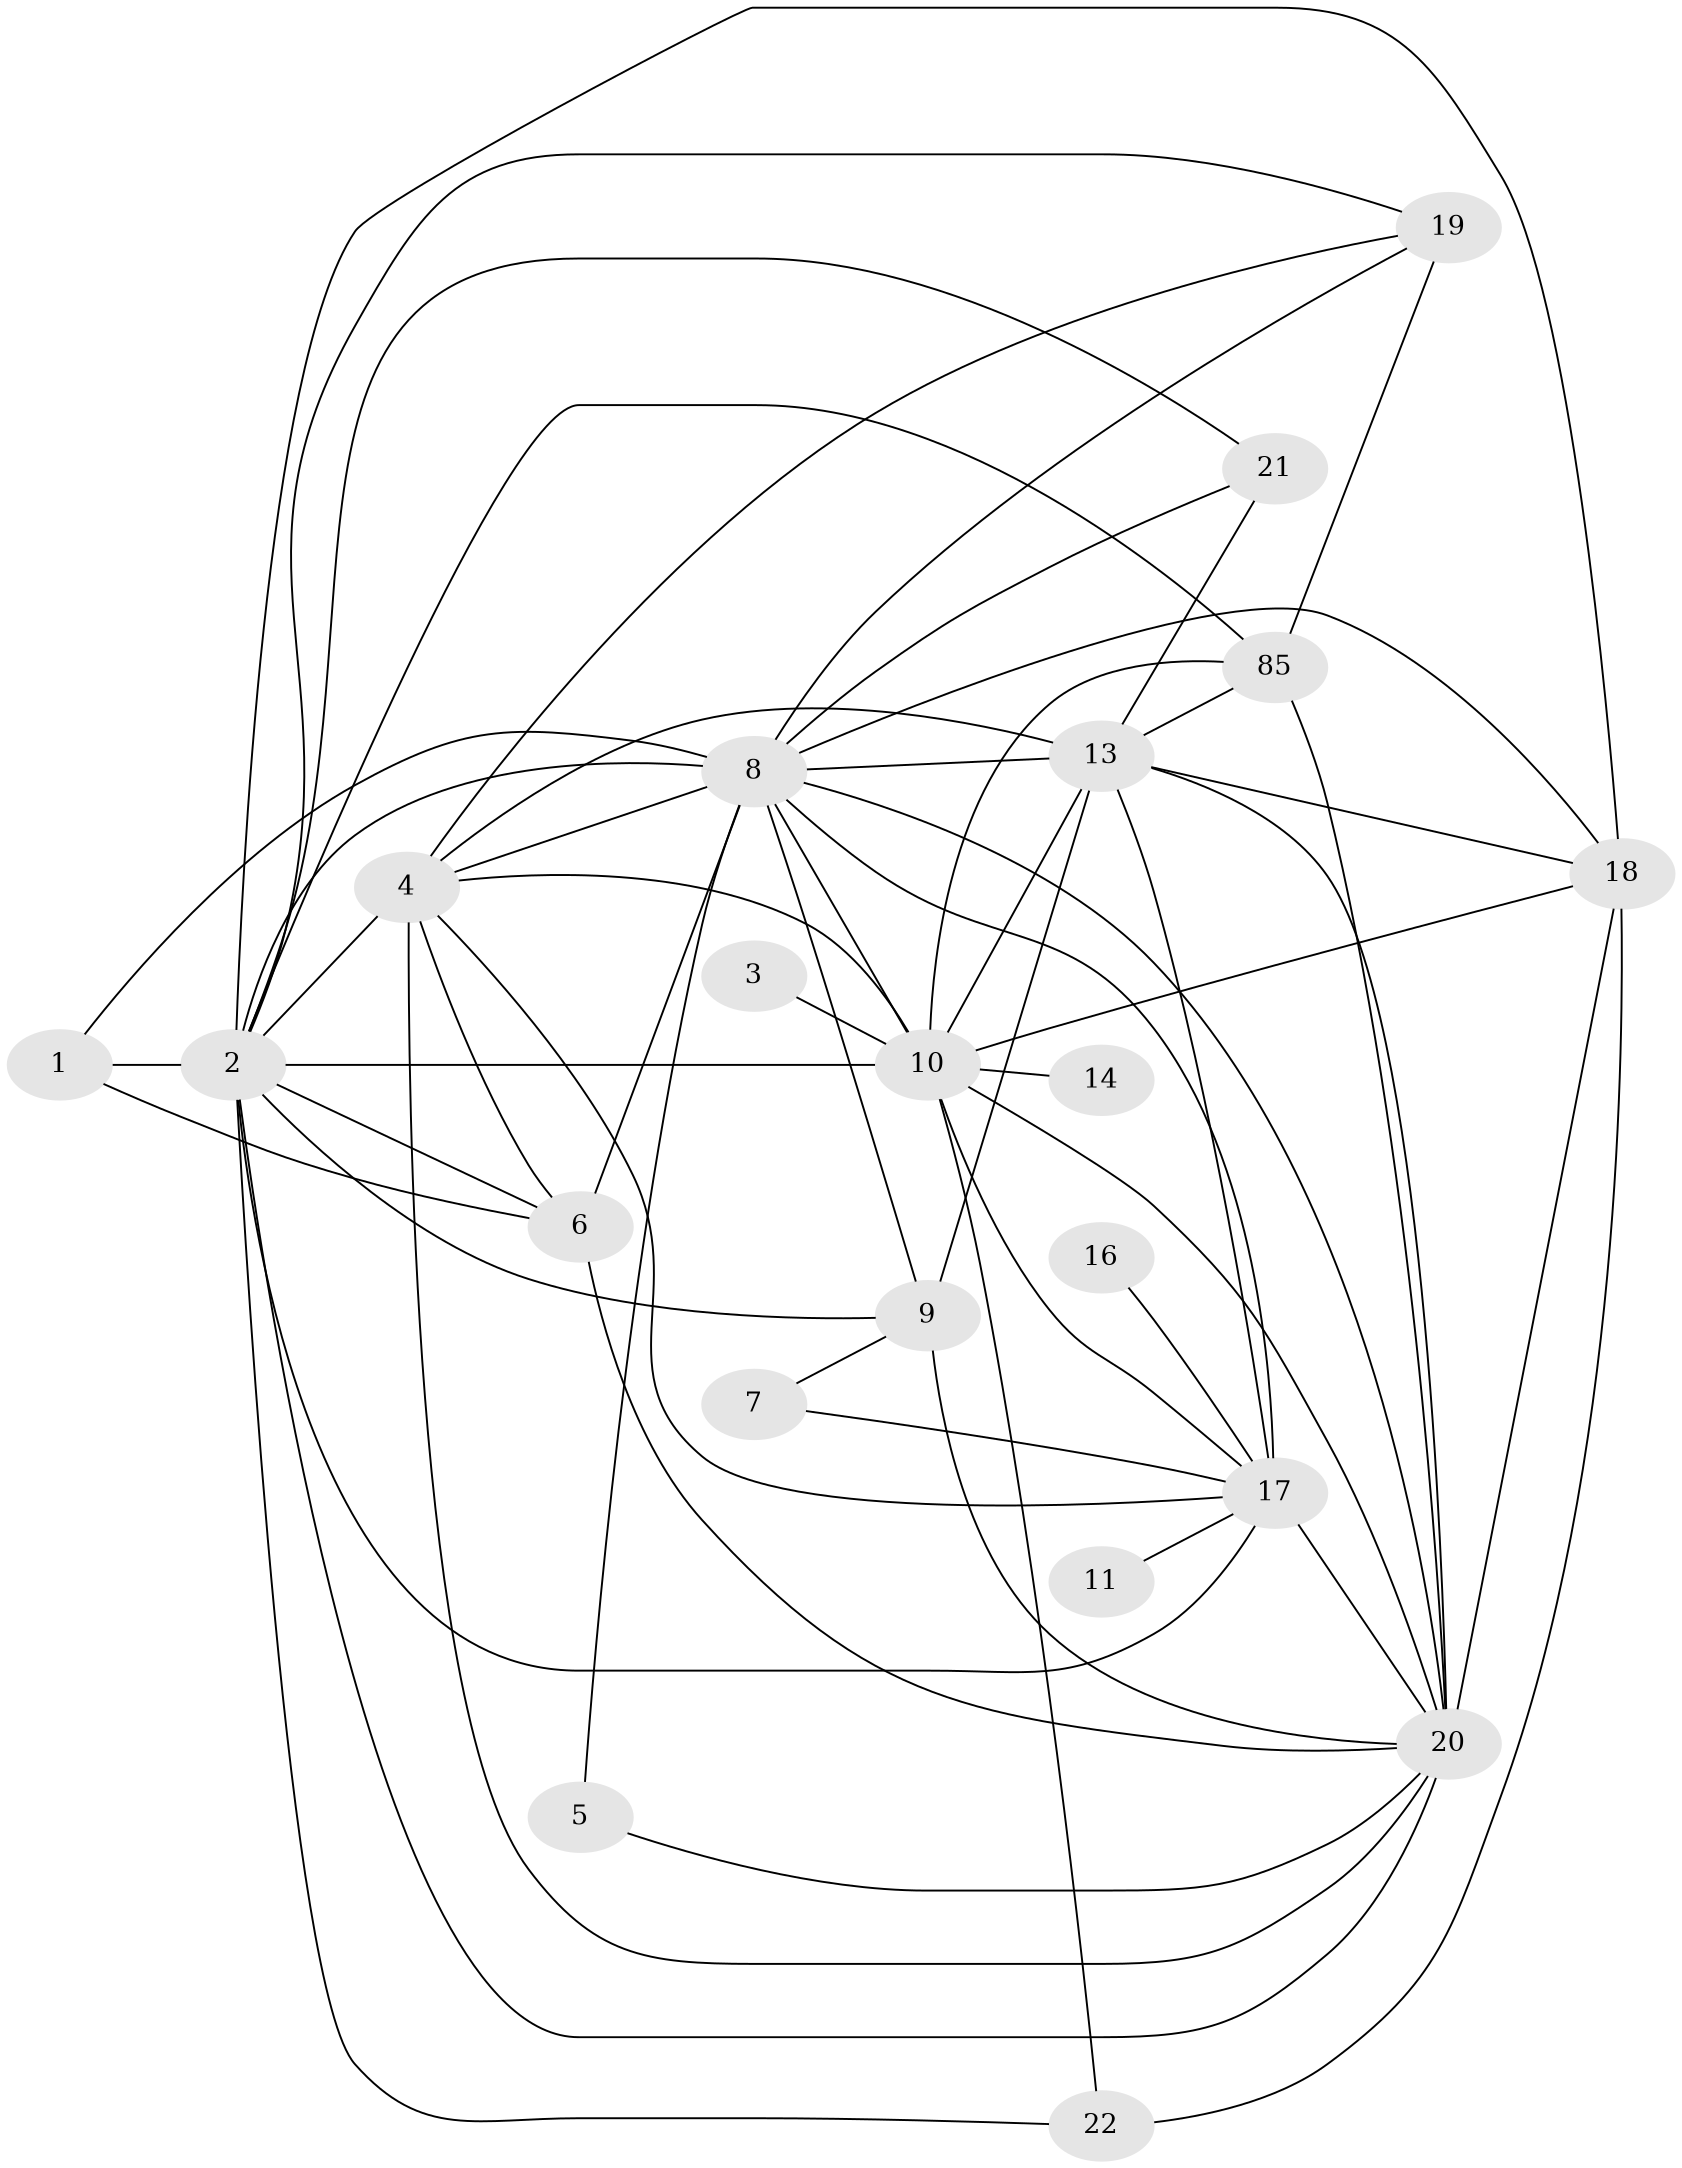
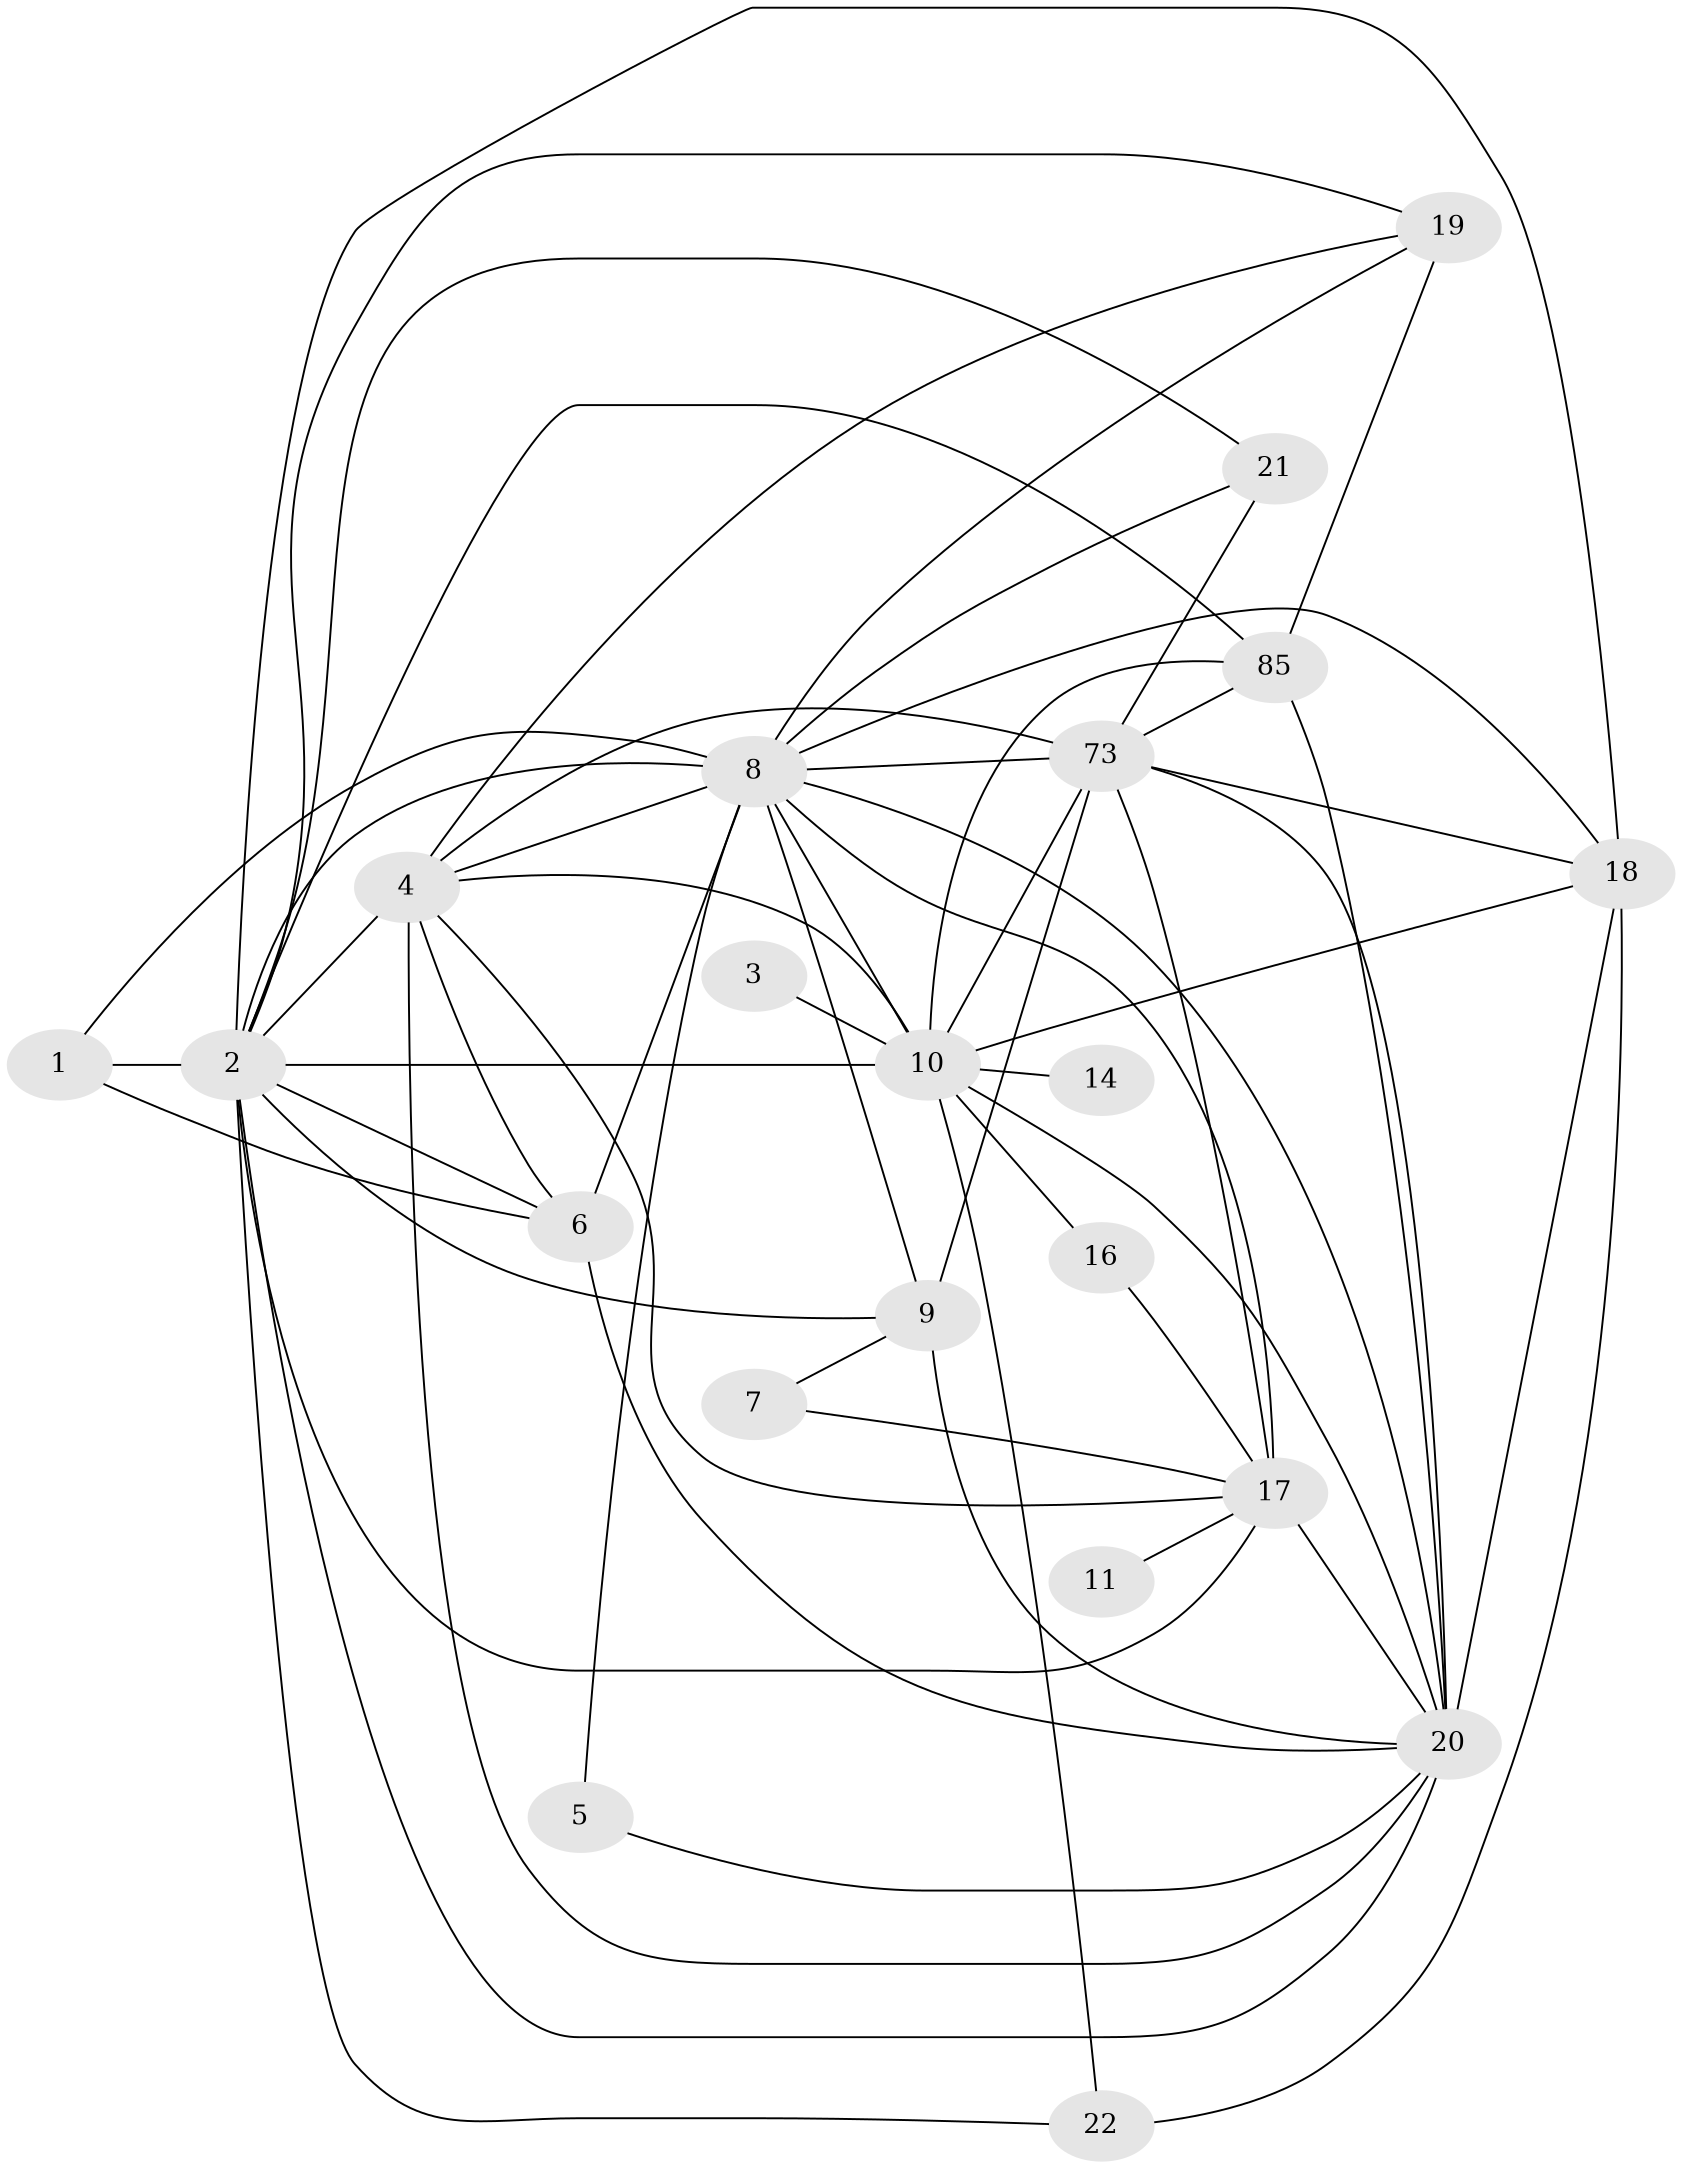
(1102, 756) -> (1102, 756)
(1053, 1314) -> (1015, 1161)
